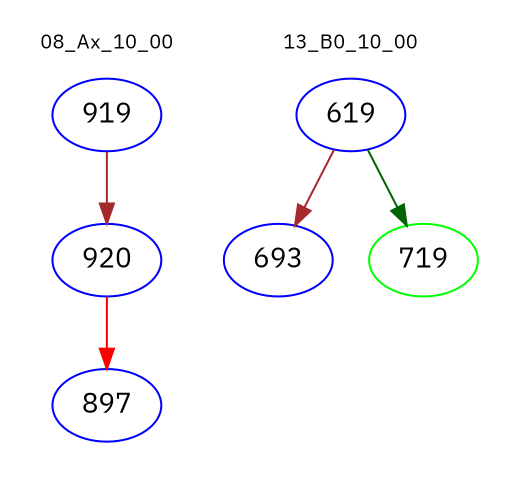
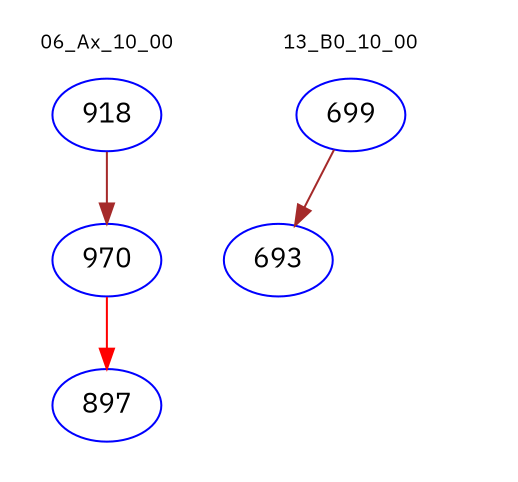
(108, 43) -> (108, 43)
(107, 115) -> (107, 115)
(351, 115) -> (351, 115)
(107, 260) -> (107, 260)
(424, 260) -> none
